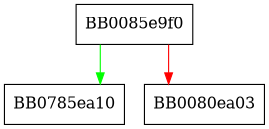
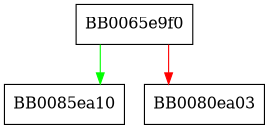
(134, 24) -> (134, 24)
(64, 104) -> (64, 104)
